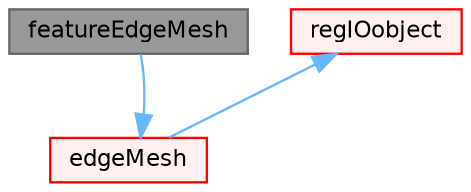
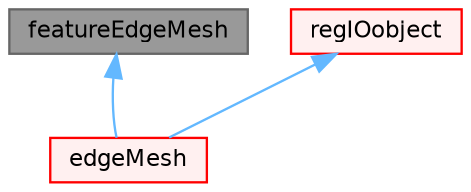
(144, 84) -> (113, 108)
